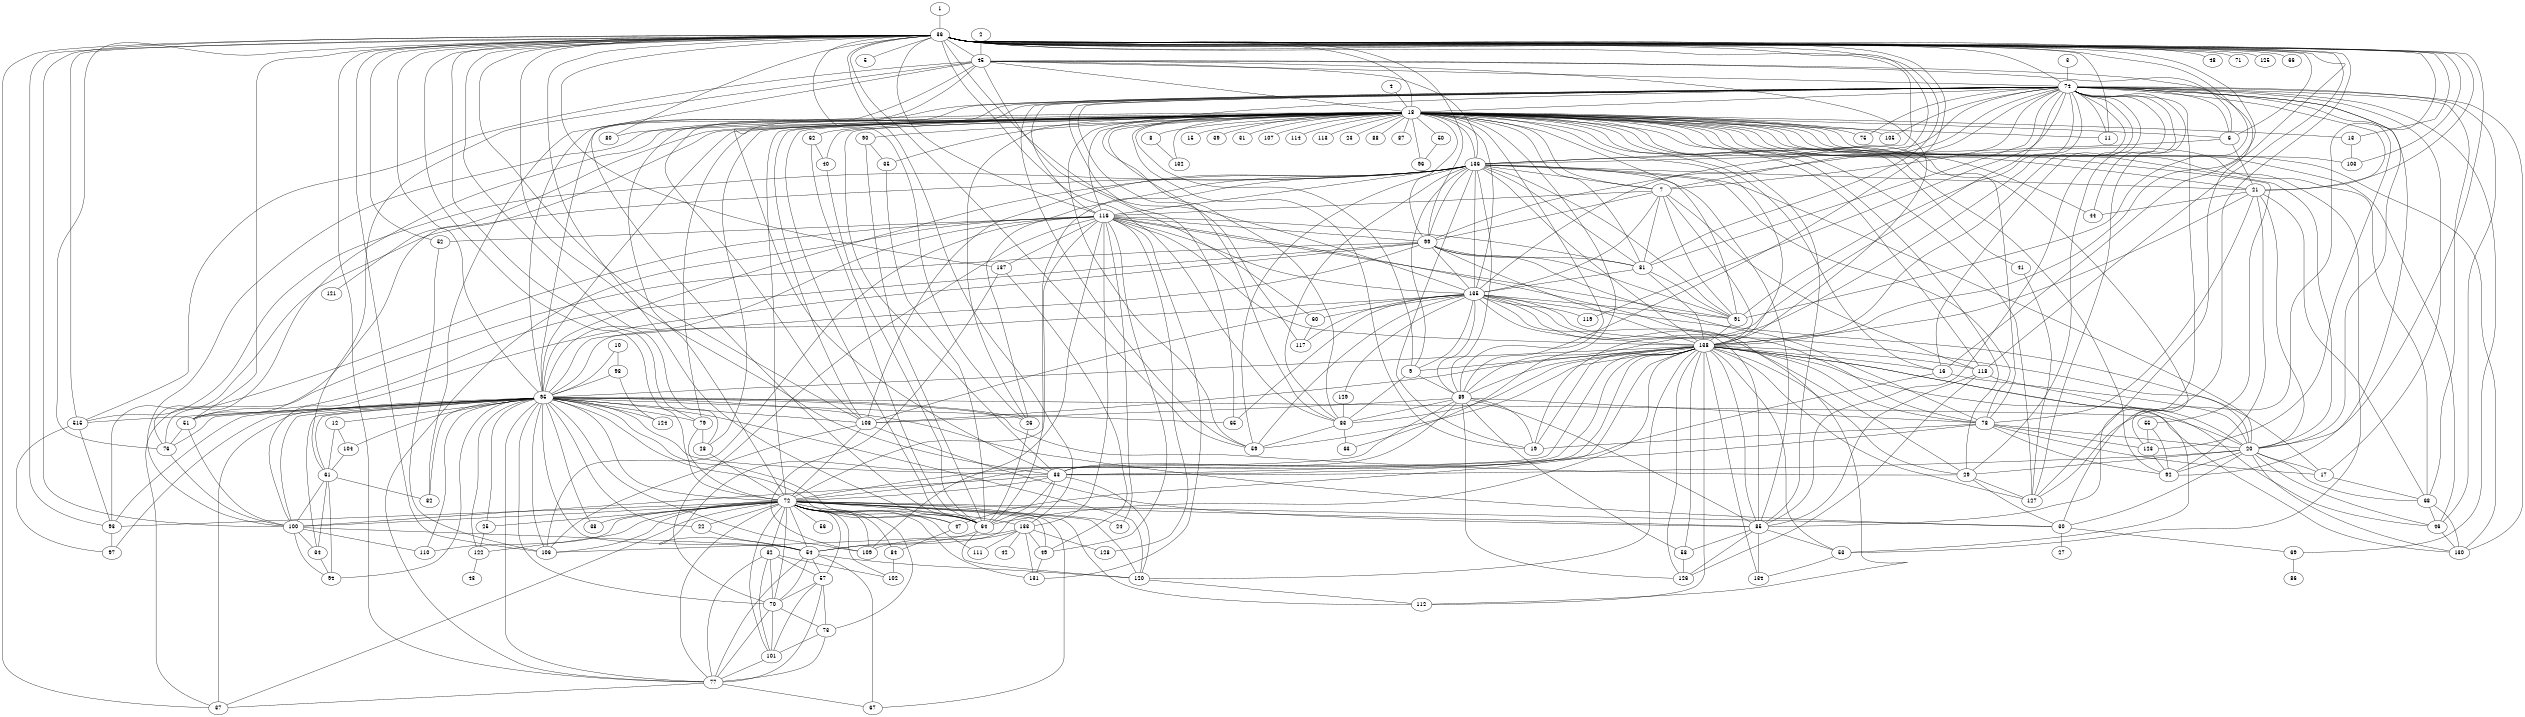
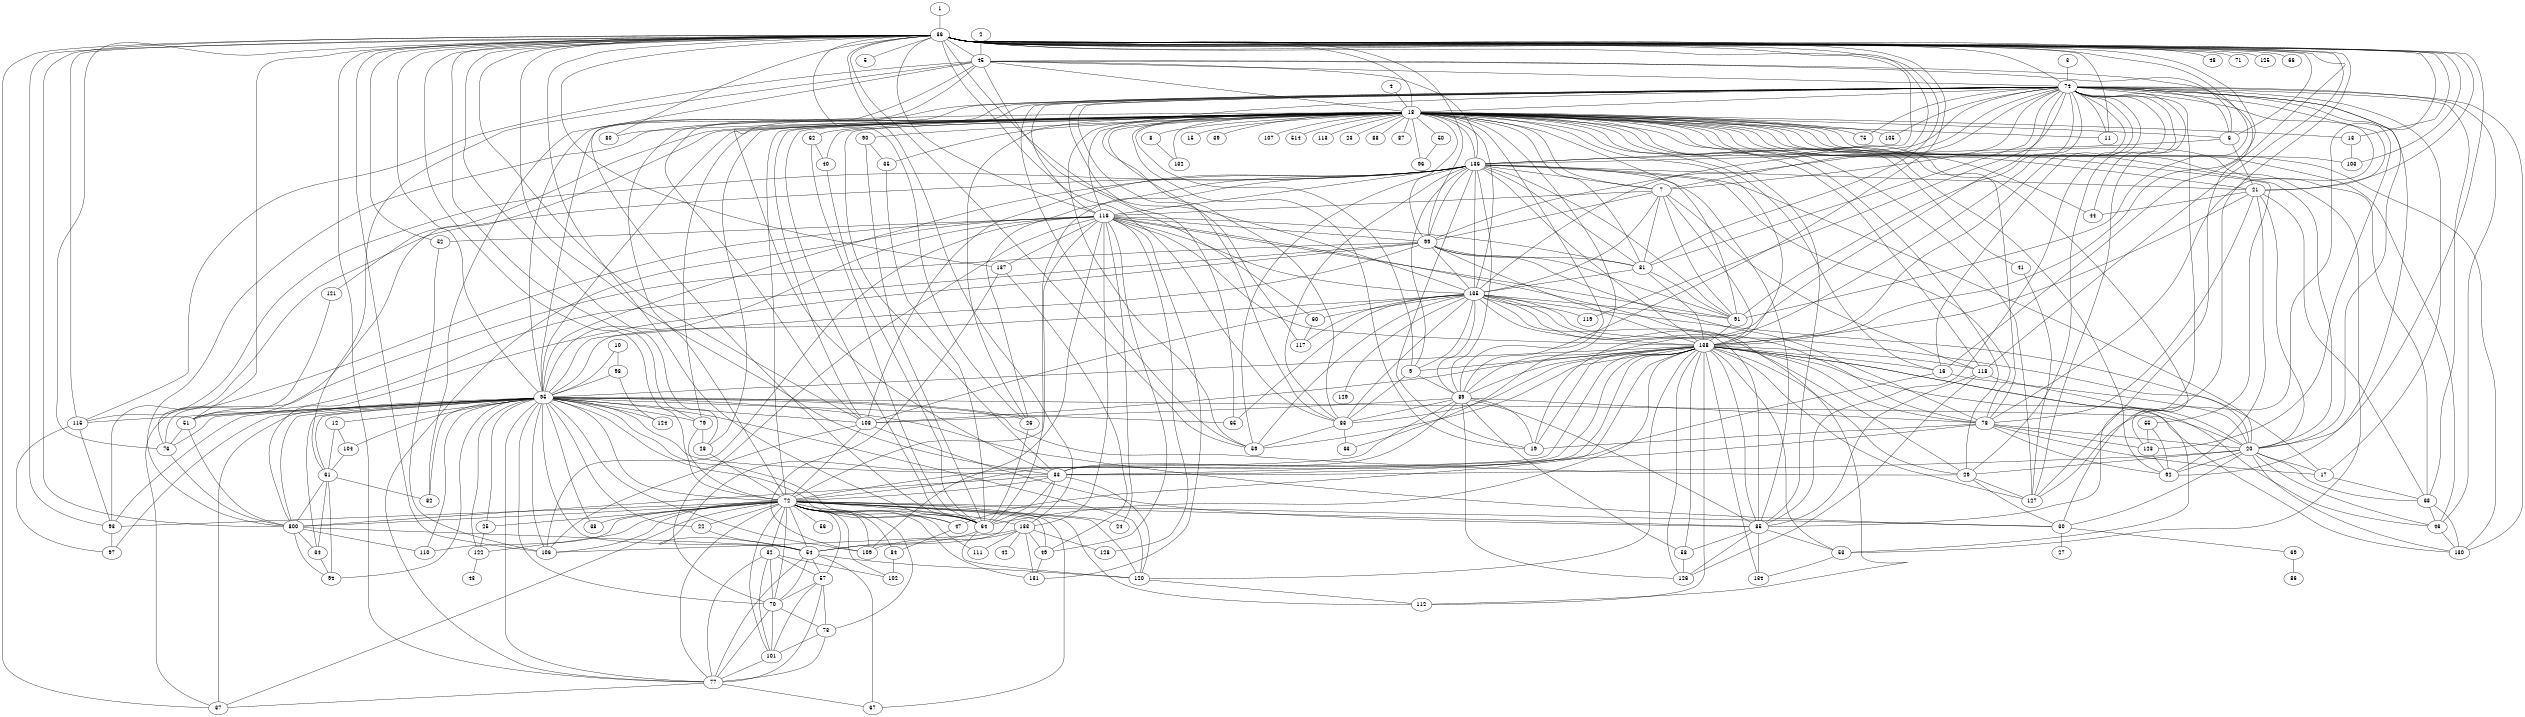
(1615, 78) -> none
(1242, 138) -> none
(1296, 138) -> (1296, 138)
(648, 145) -> (276, 403)
(2486, 199) -> (2317, 180)
(1343, 410) -> (1405, 355)
(78, 423) -> (78, 423)
(294, 527) -> (294, 527)
